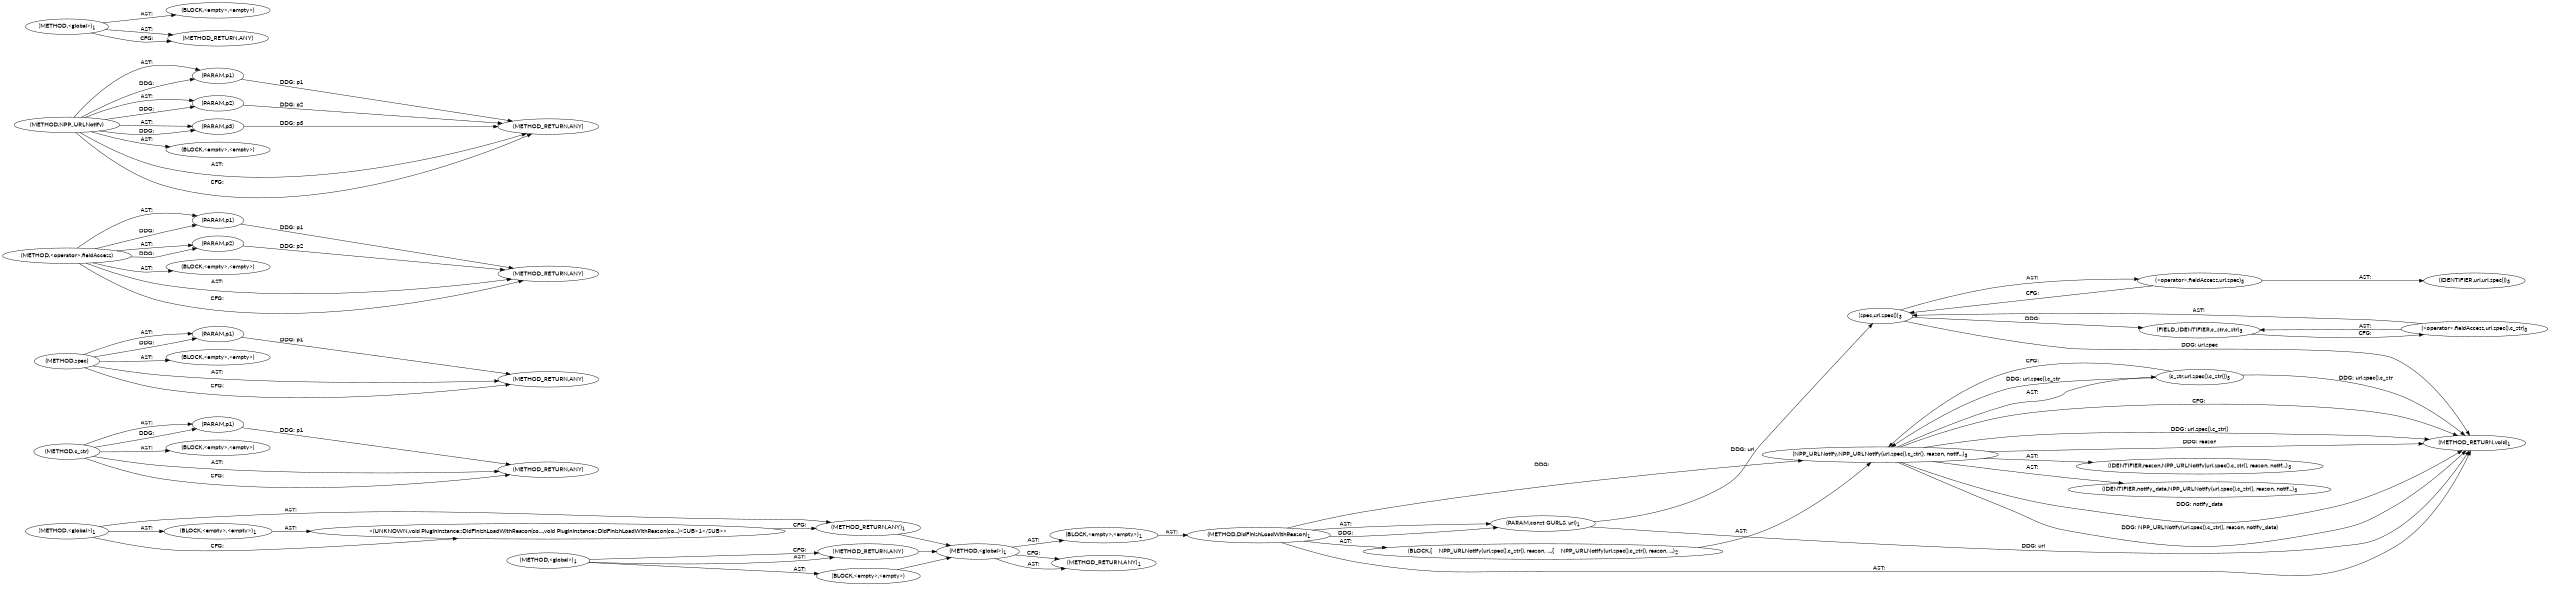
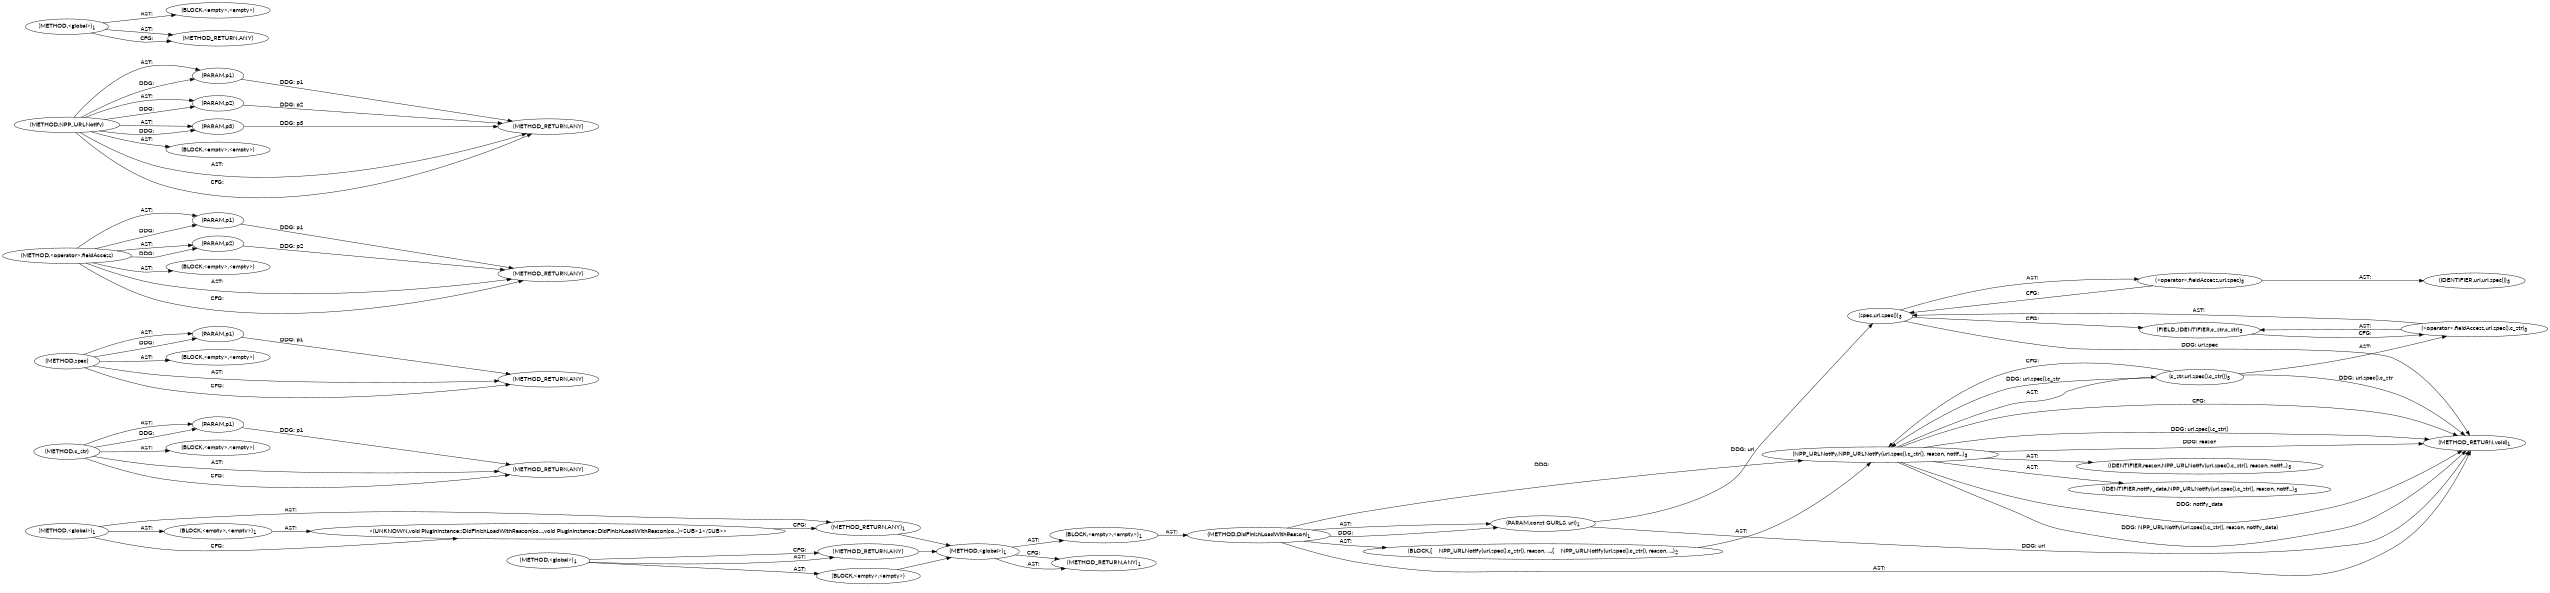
(2033, 319) -> (2033, 319)
none -> (2341, 360)
